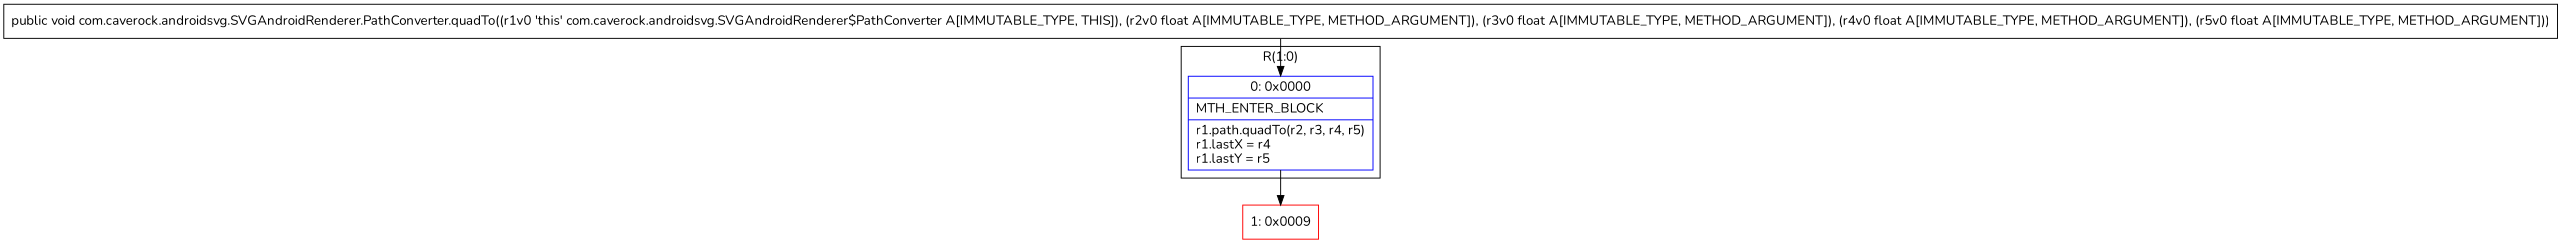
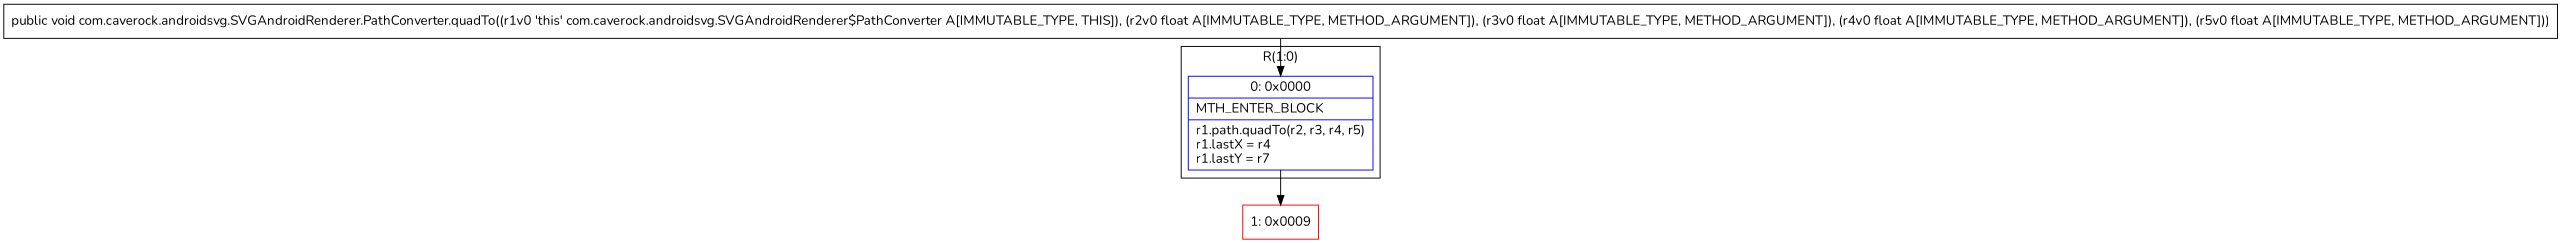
(1233, 159) -> (1233, 159)
